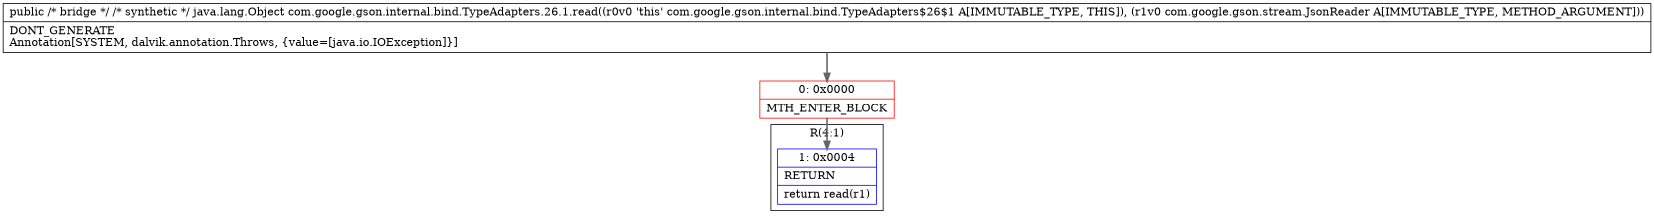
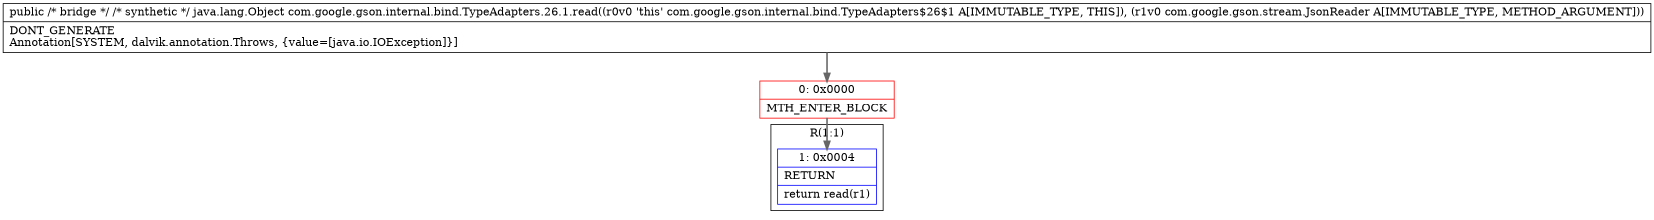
(827, 134) -> (827, 134)
